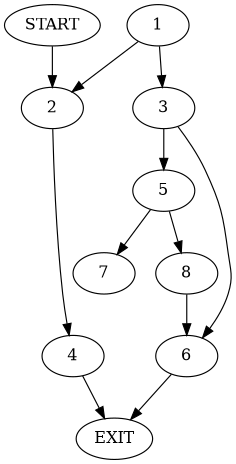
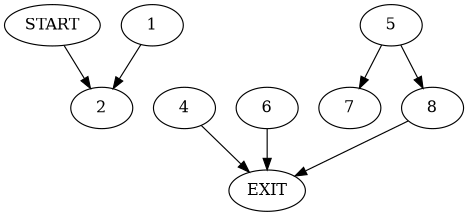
(164, 108) -> none
(57, 227) -> none
(187, 309) -> (357, 146)
